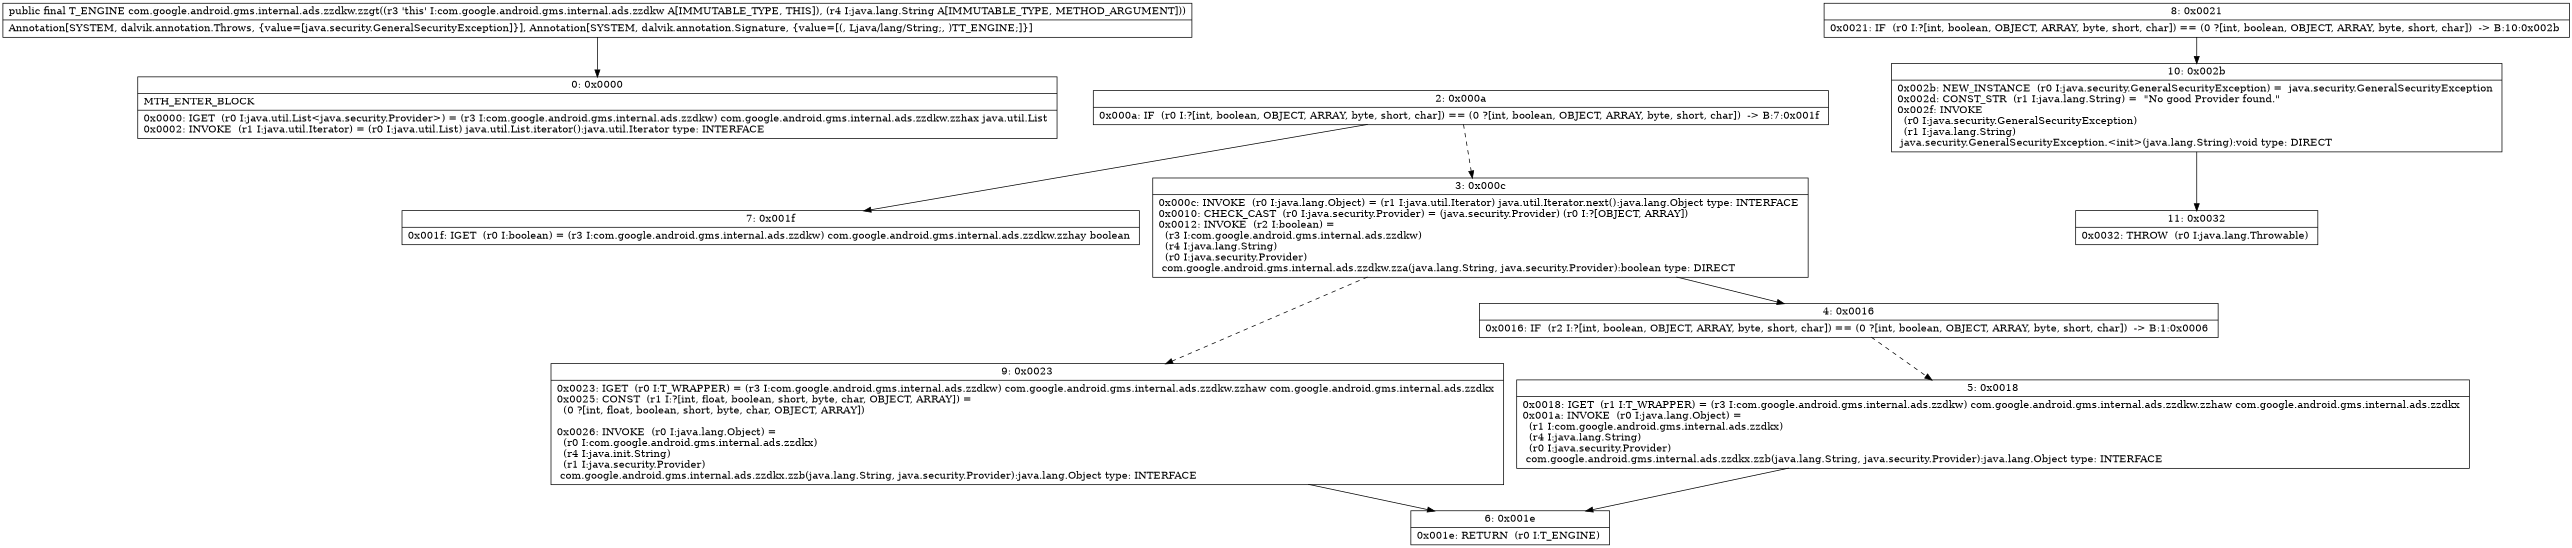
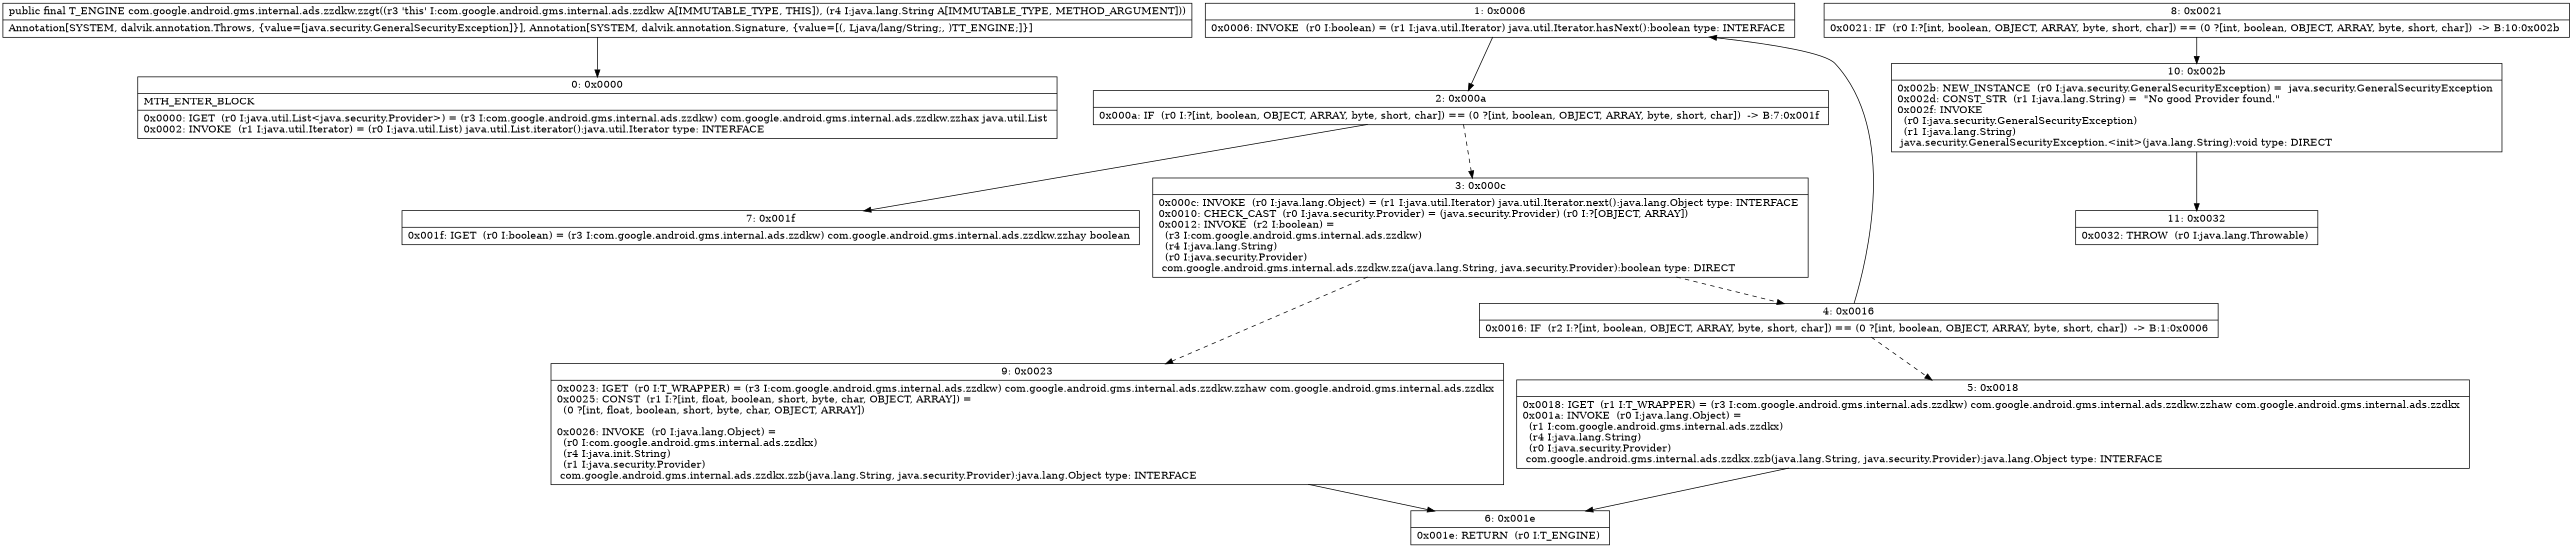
none -> (1500, 20)
(1727, 289) -> (1727, 289)
